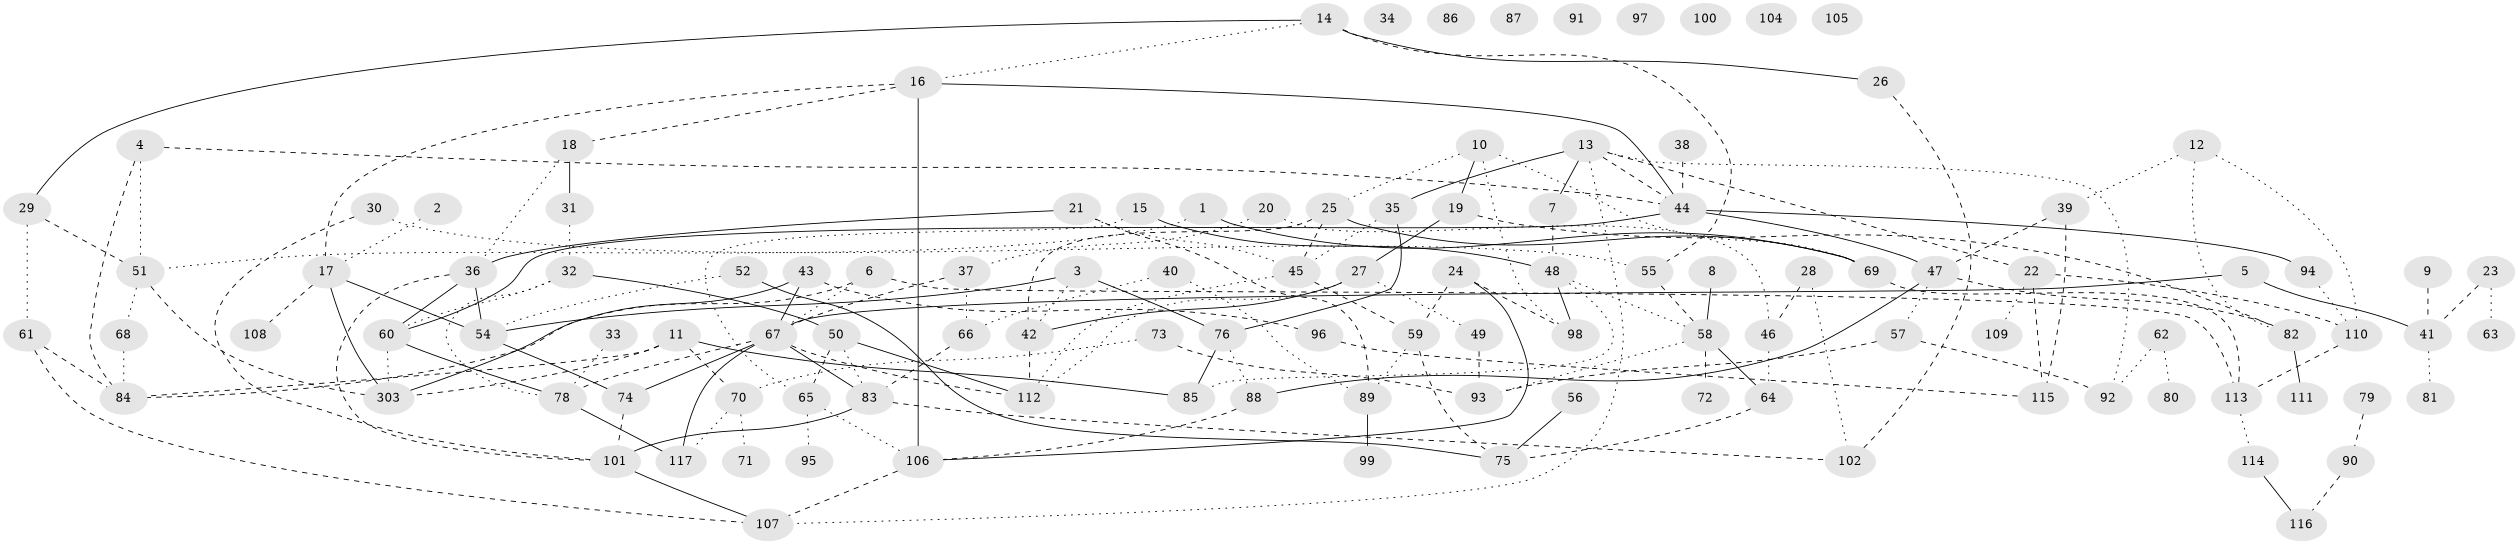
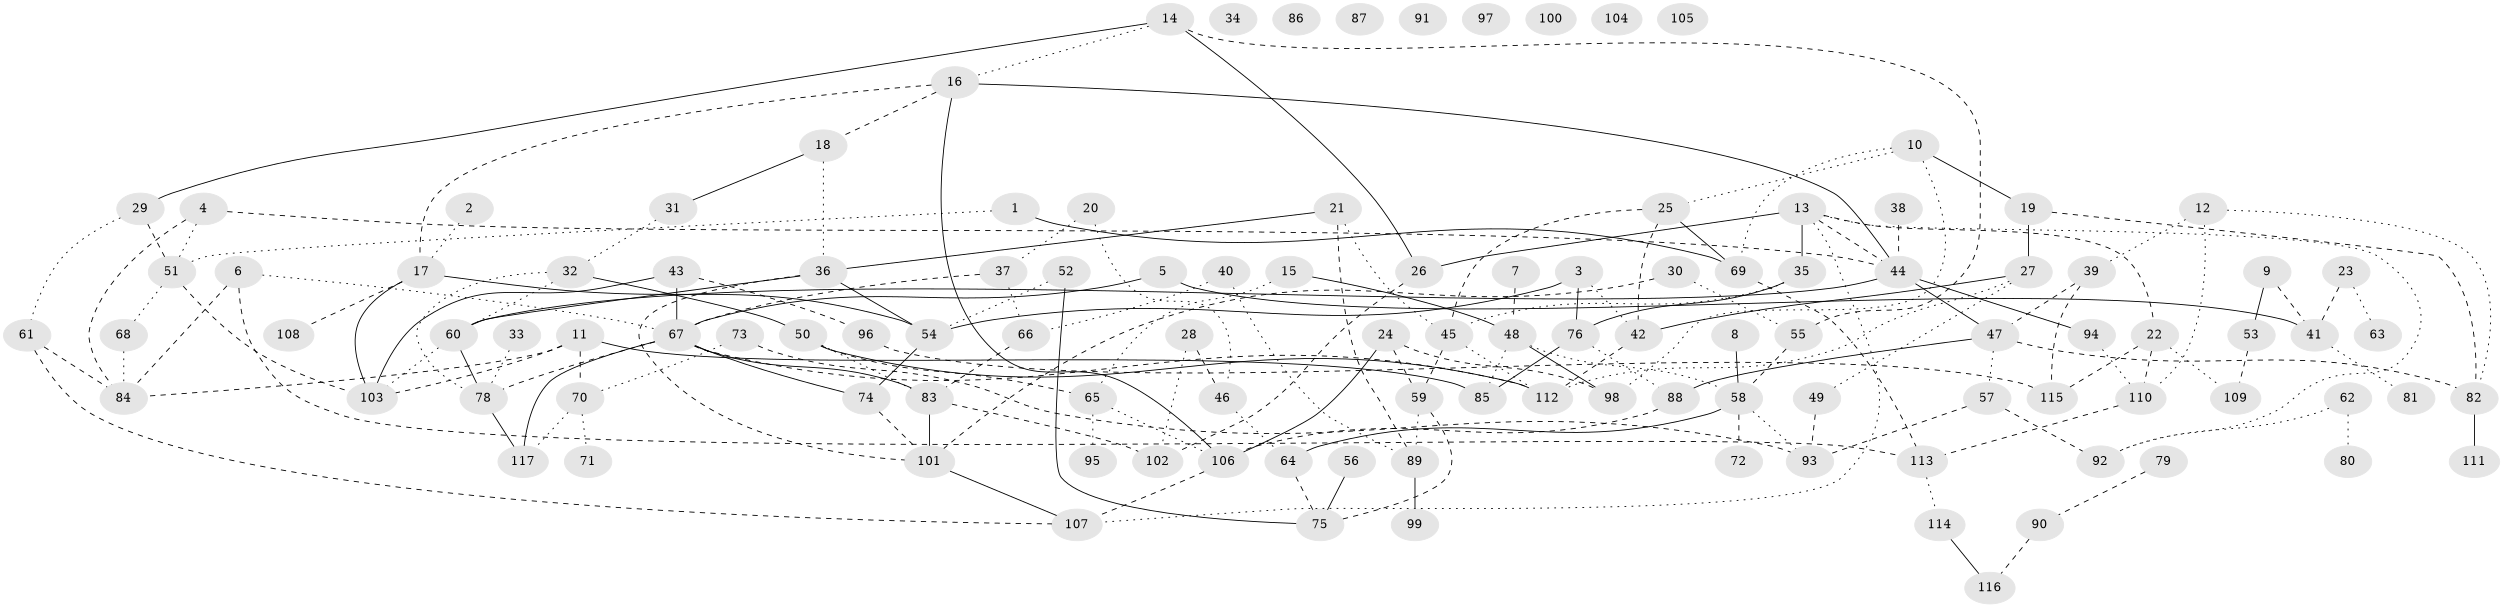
(1569, 177) -> (1635, 234)
none -> (2252, 335)
(389, 399) -> (372, 399)
